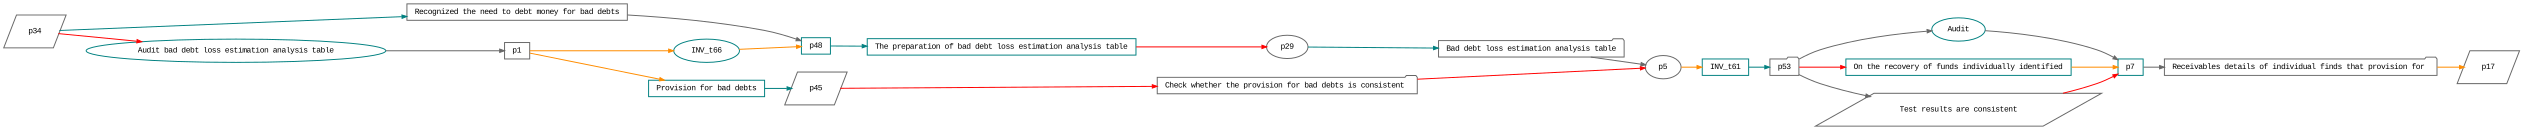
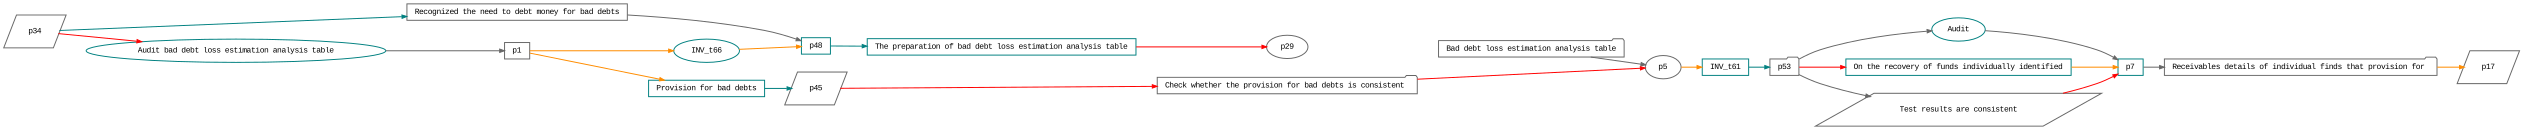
(1371, 48) -> none
